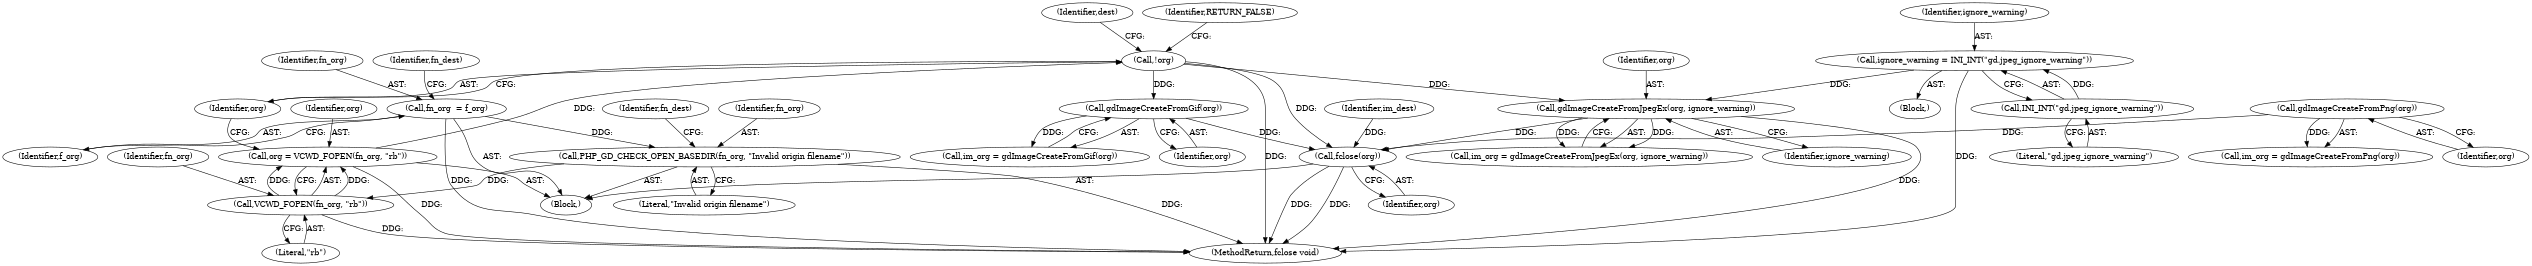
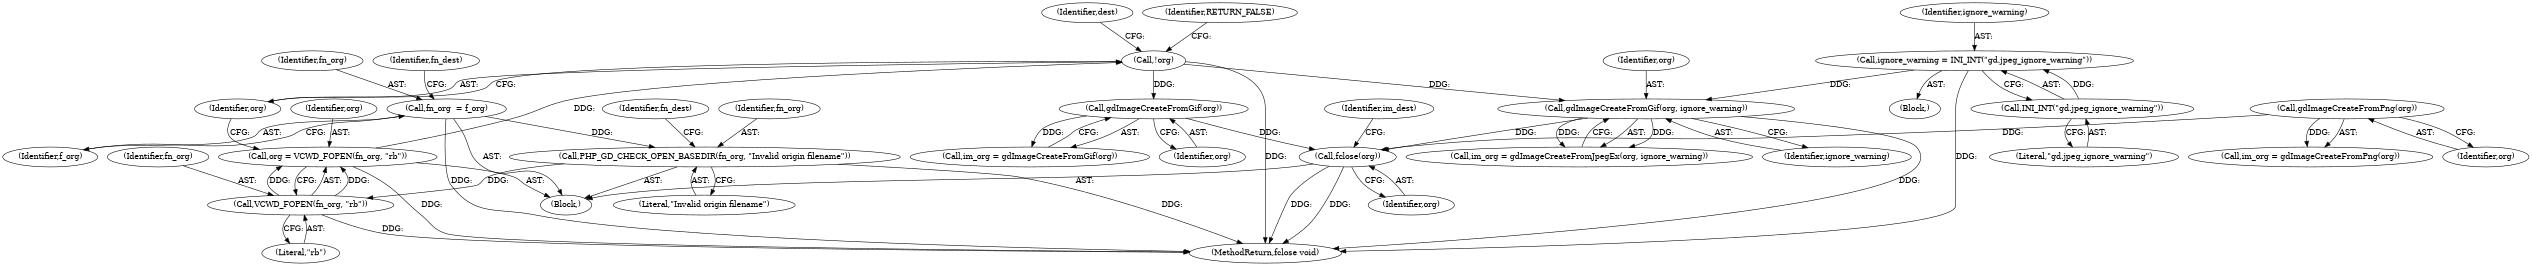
(1271, 80) -> none
(1646, 109) -> (1646, 109)
(1377, 133) -> (1377, 133)
